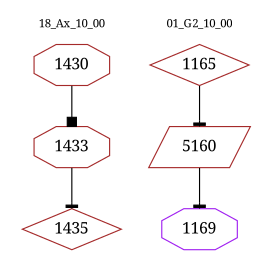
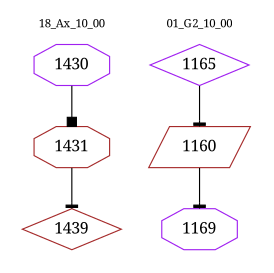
(72, 65) -> (72, 65)
(200, 65) -> (200, 65)
(72, 147) -> (72, 147)
(200, 147) -> (200, 147)
(72, 229) -> (72, 229)
